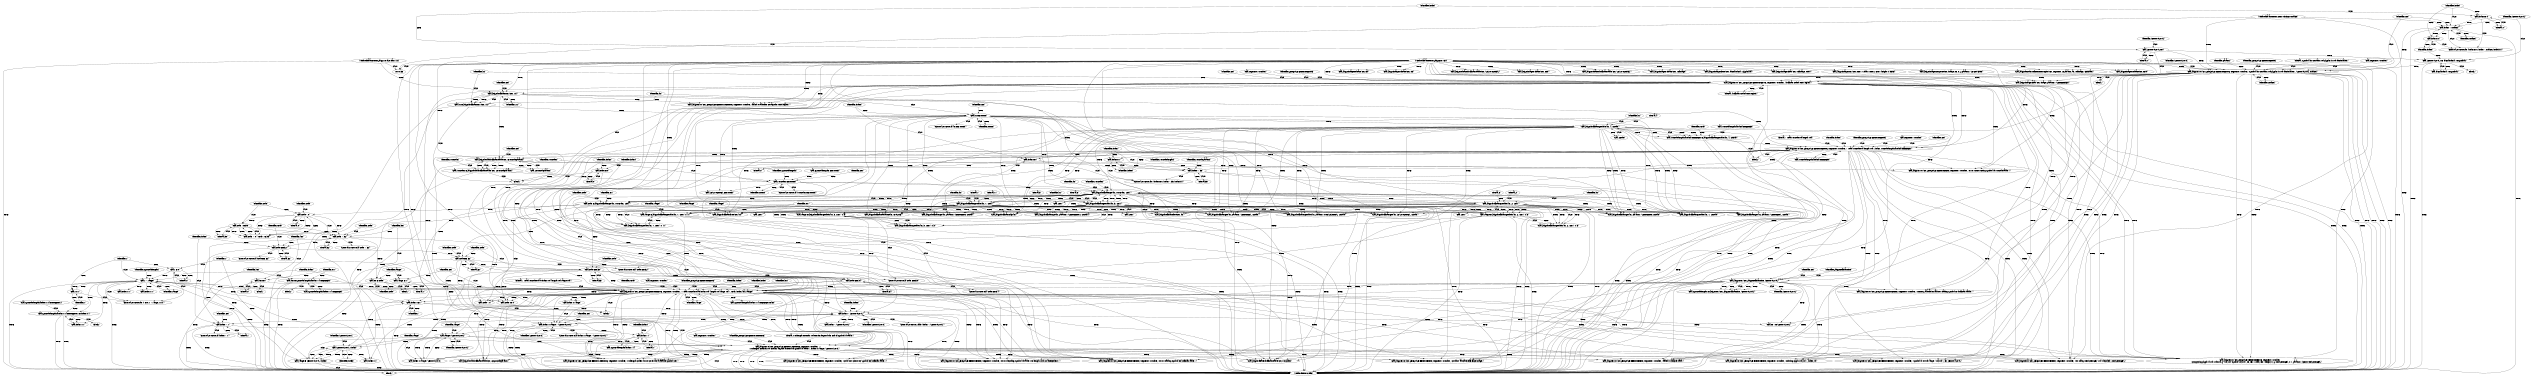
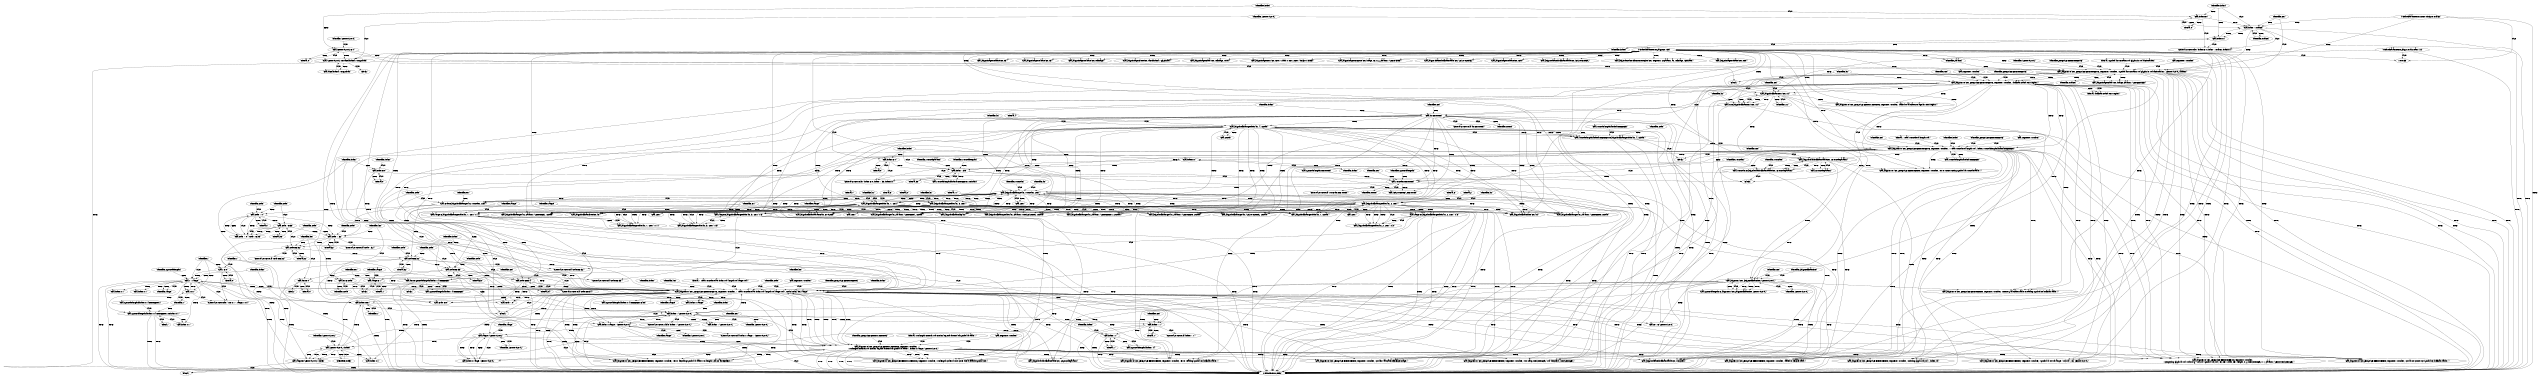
(1740, 76) -> (1810, 51)
none -> (1745, 96)
(1212, 131) -> (994, 202)
none -> (954, 182)
